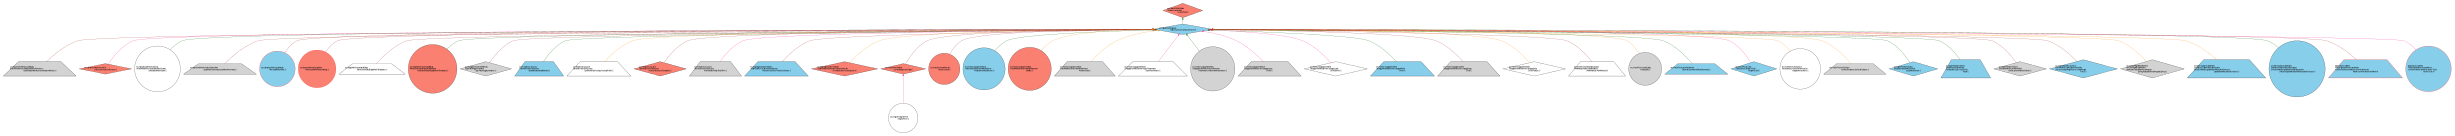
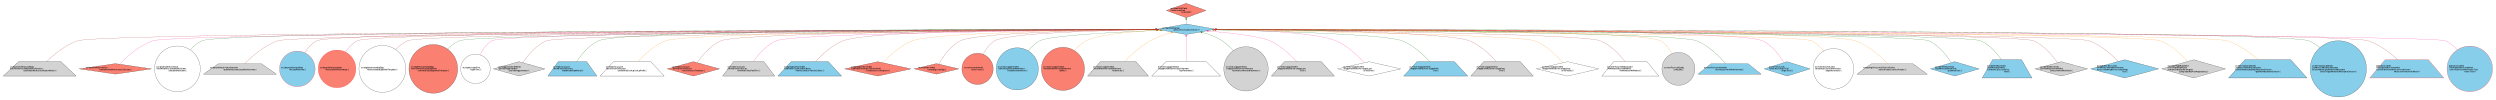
(105, 69) -> (115, 69)
(372, 69) -> (382, 69)
(1855, 69) -> (1892, 69)
(903, 90) -> (815, 32)
